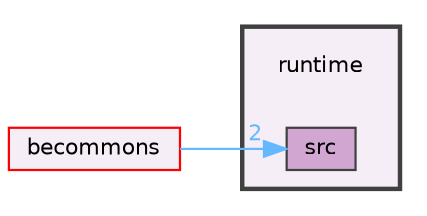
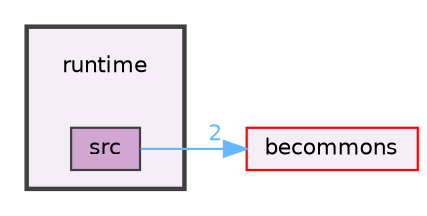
(222, 149) -> (170, 149)
